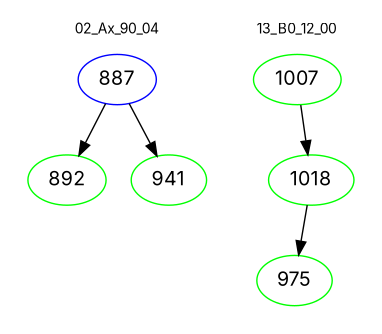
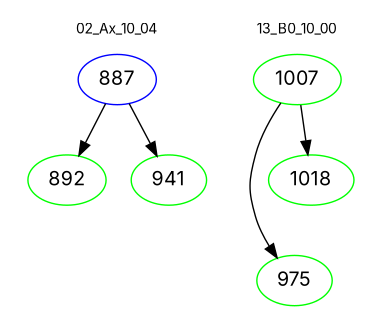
(117, 30) -> (117, 30)
(297, 30) -> (297, 30)
(304, 223) -> (251, 173)
